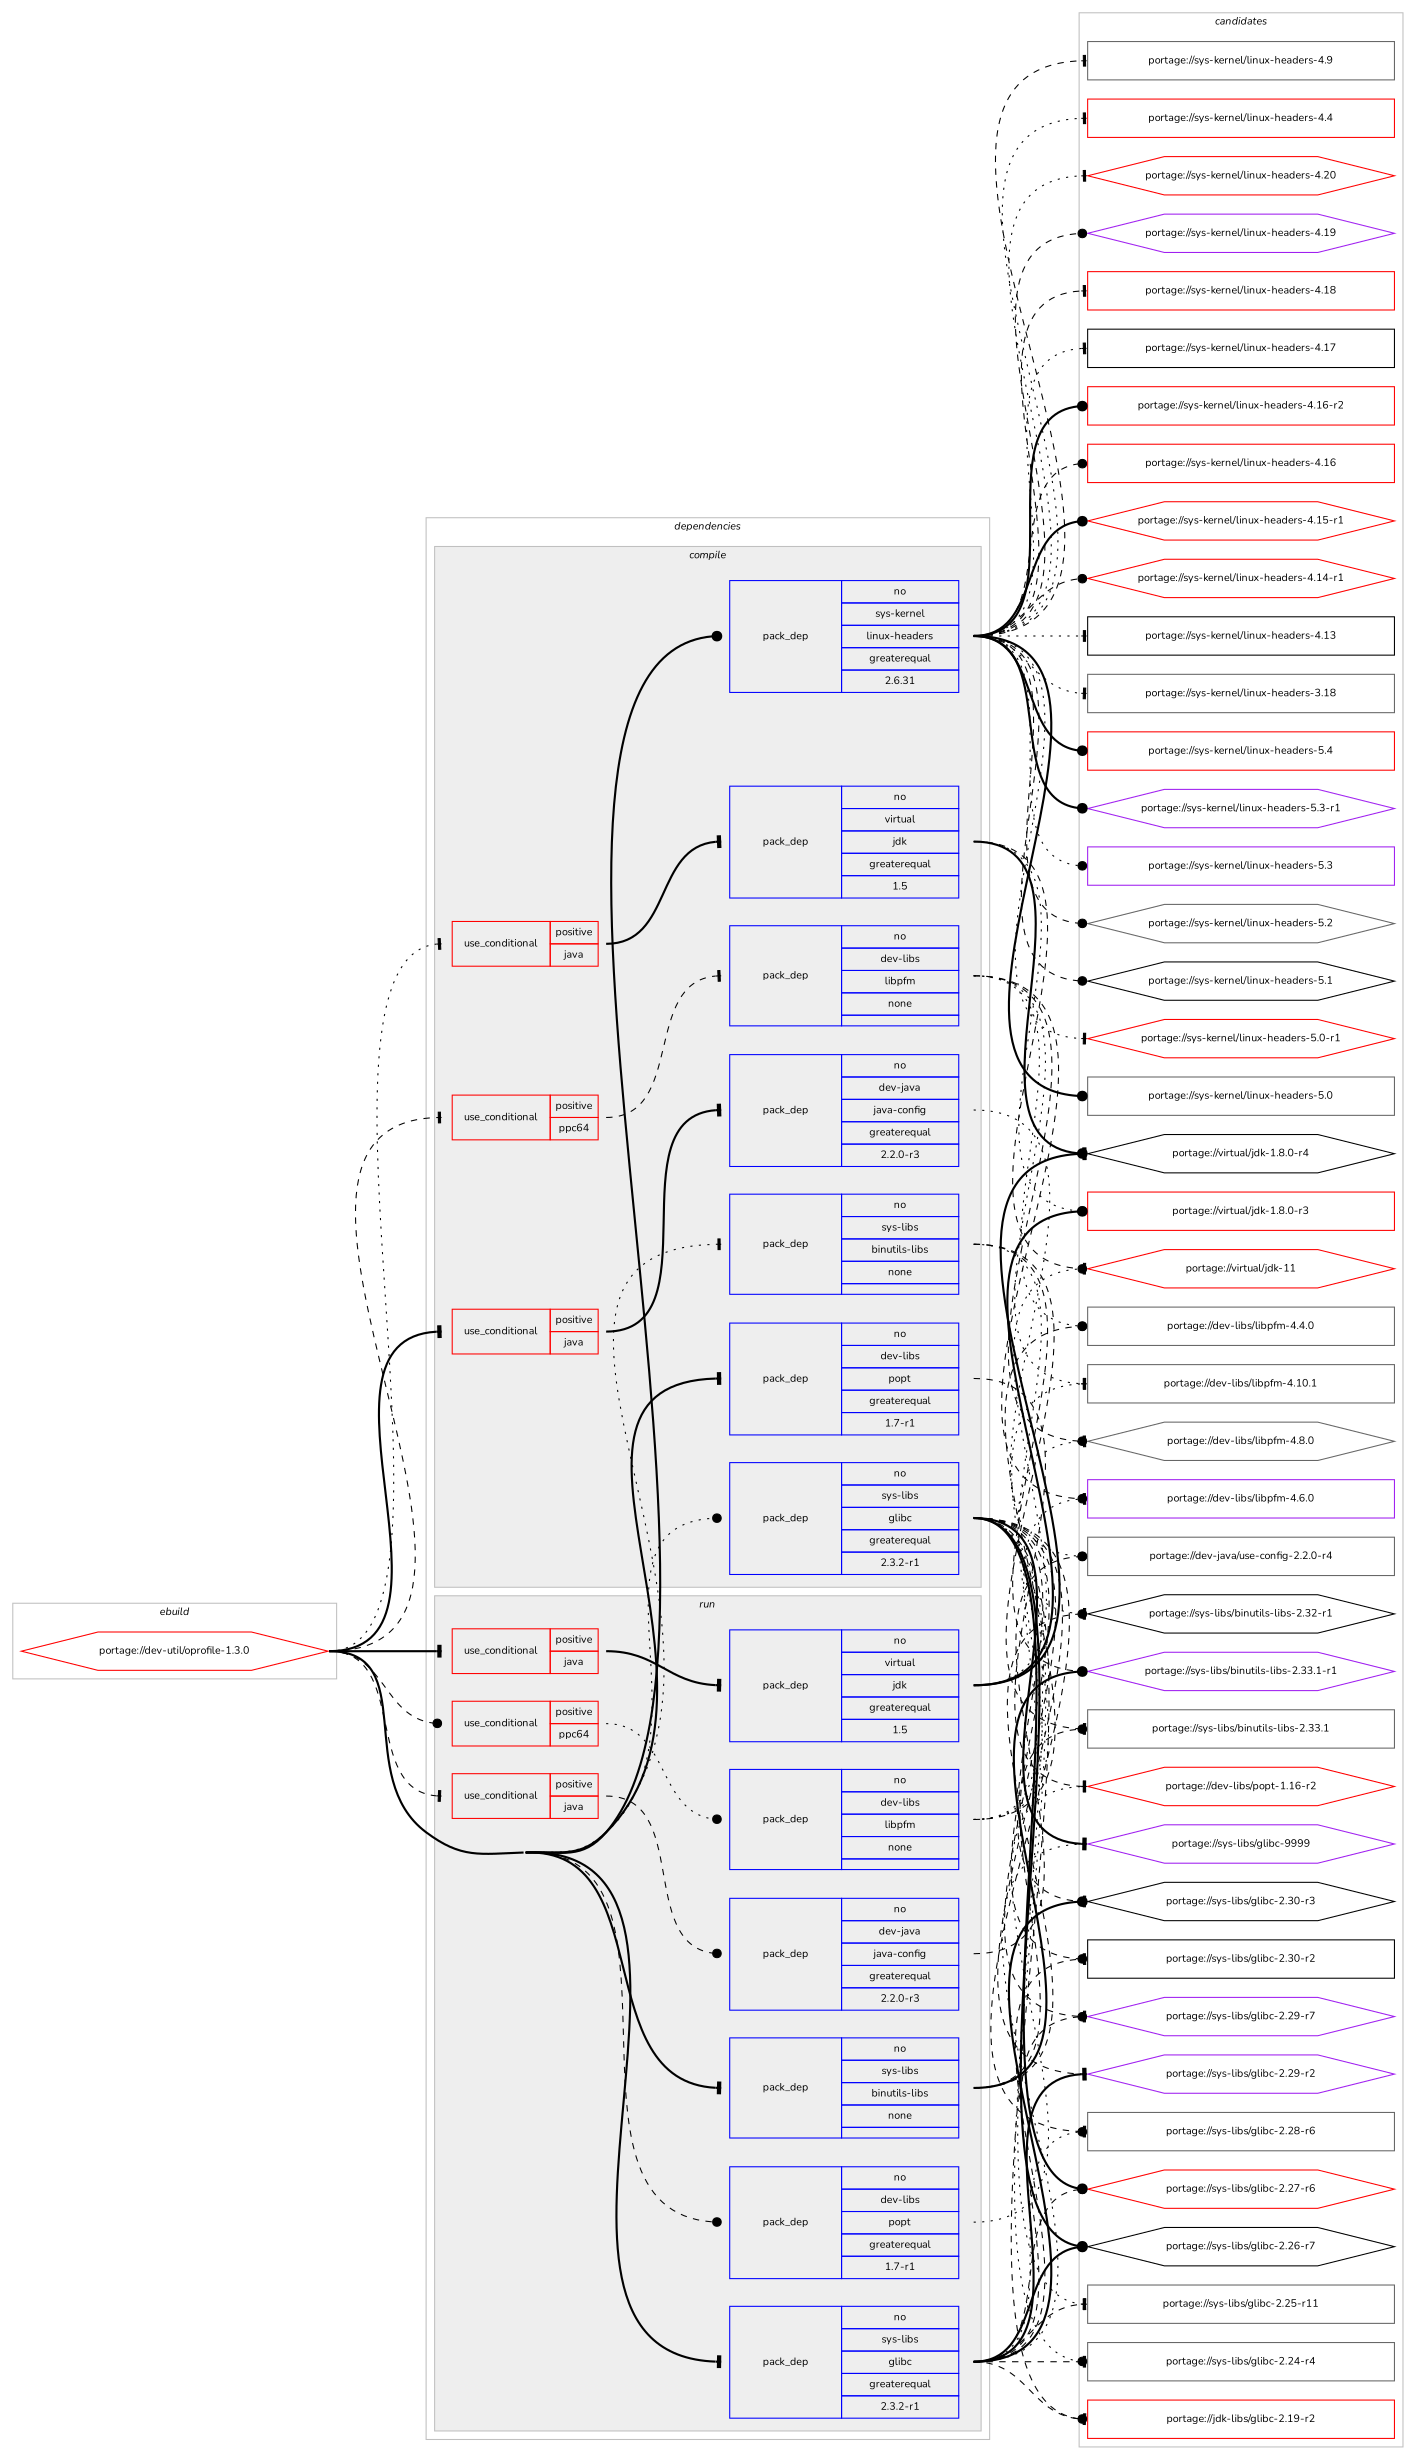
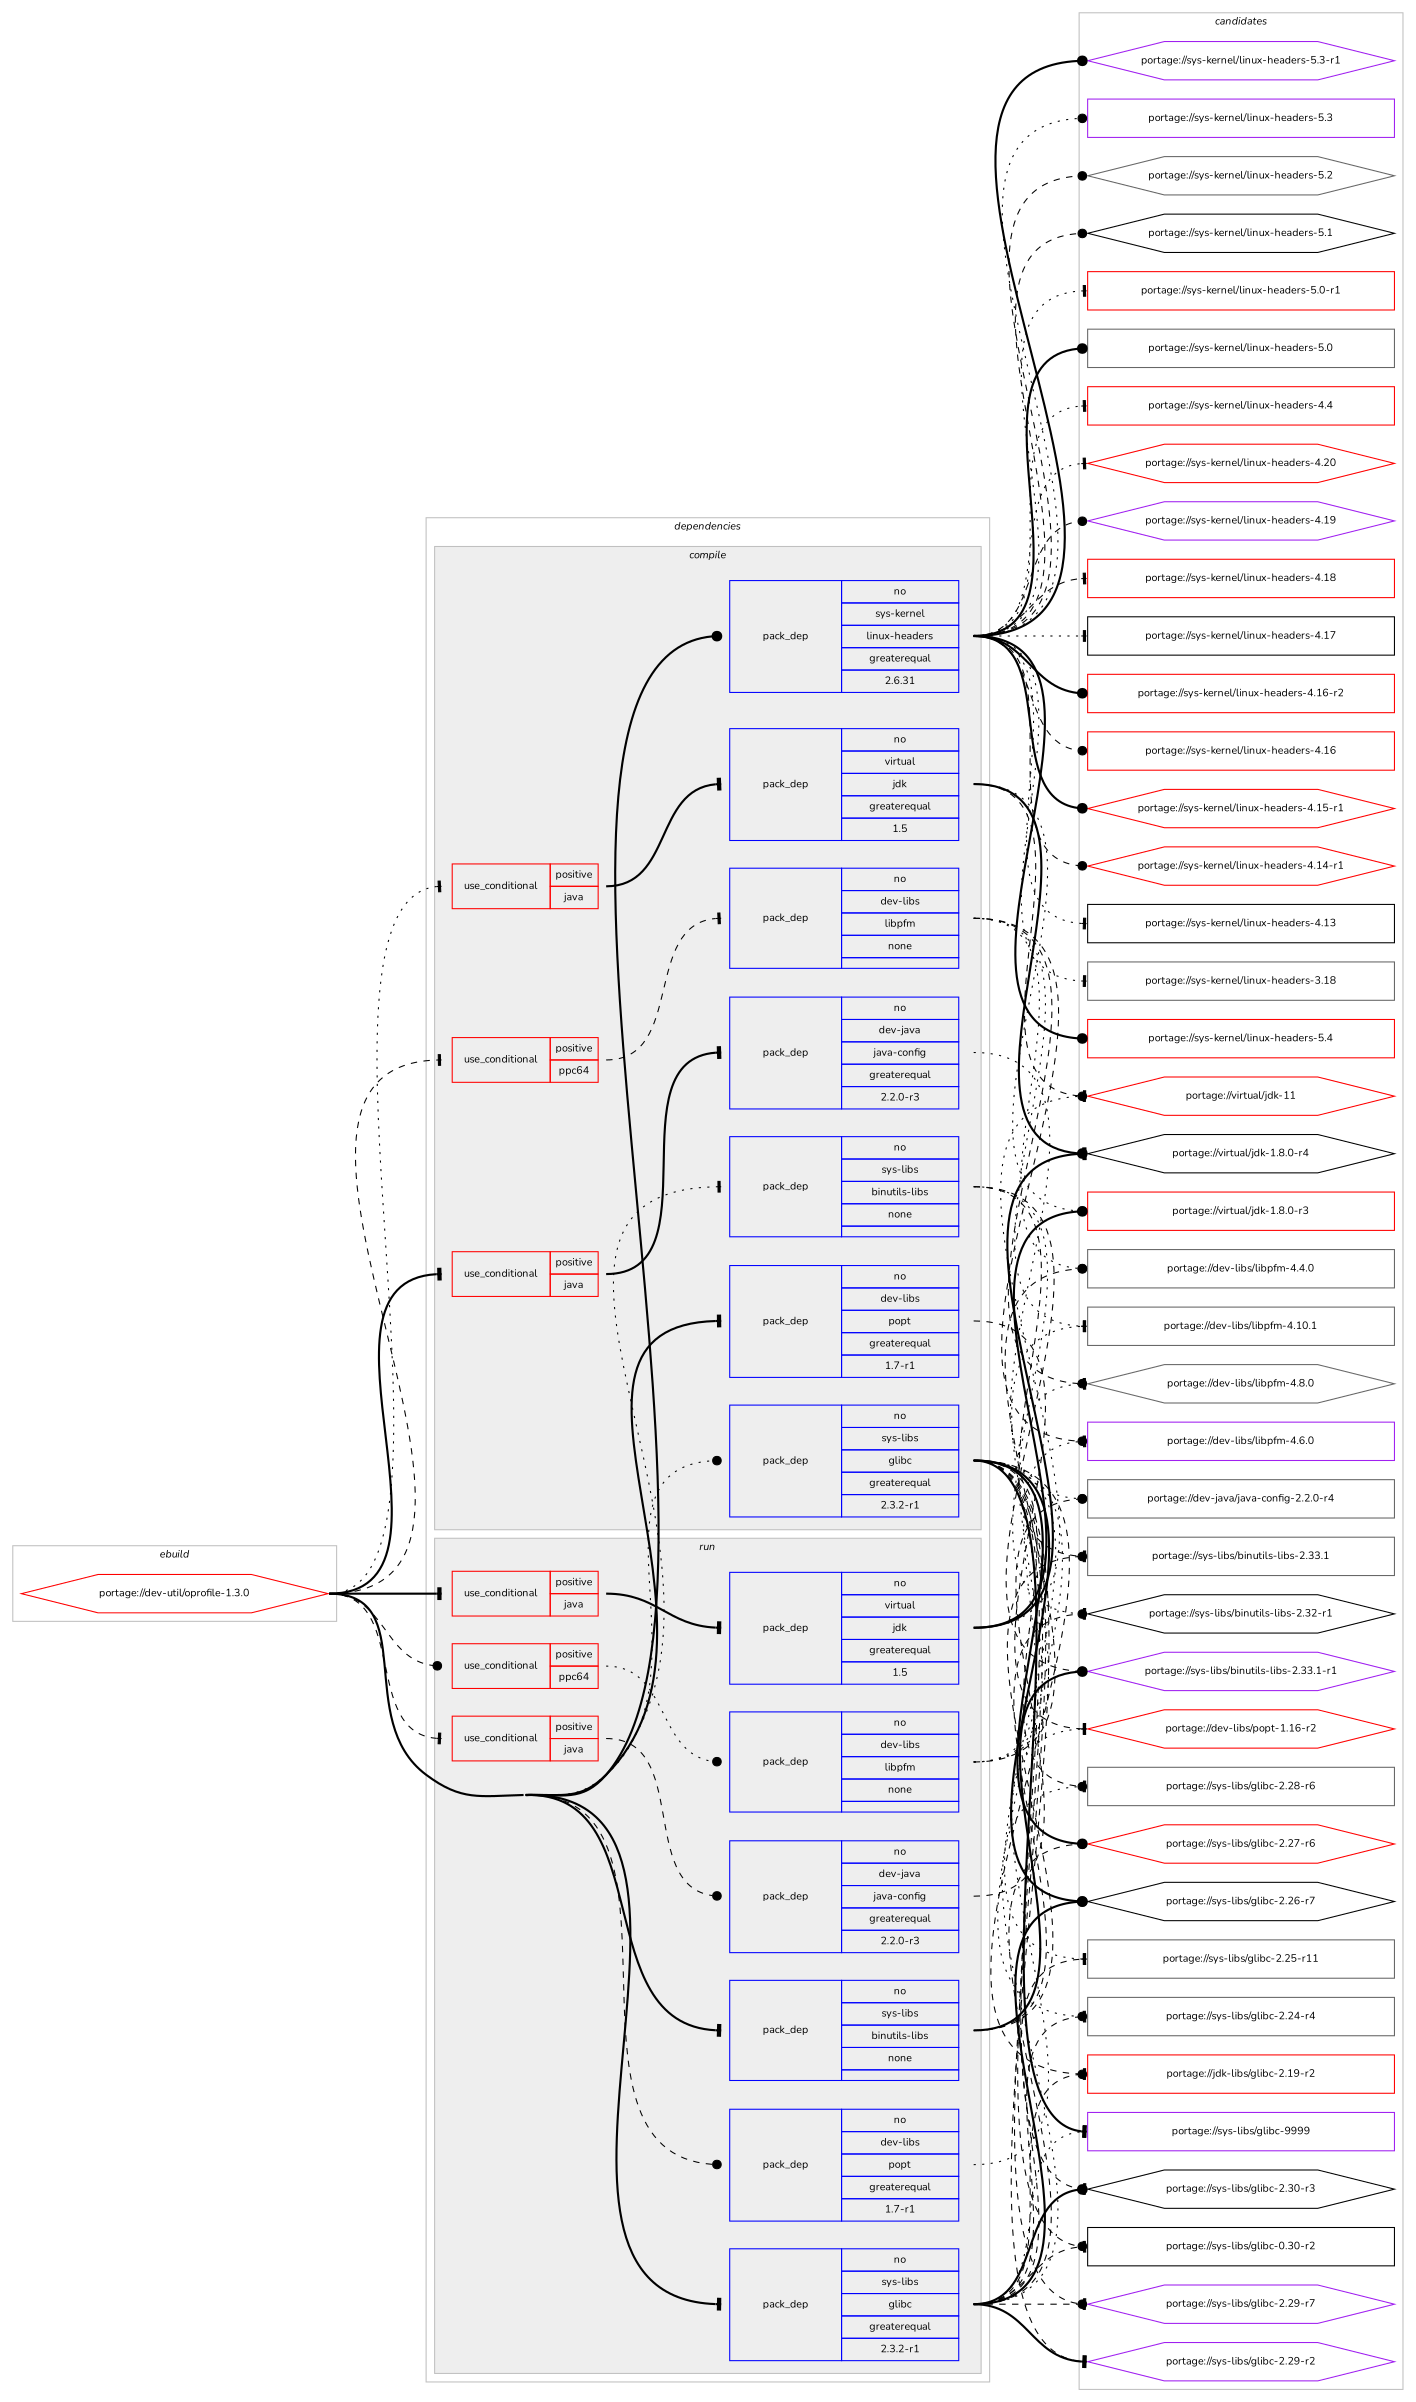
(1241, 61) -> none
(1241, 1039) -> (1241, 291)
(1241, 1556) -> (1241, 1499)
(1241, 1844) -> (1241, 2132)
(1241, 1959) -> (1241, 2247)
